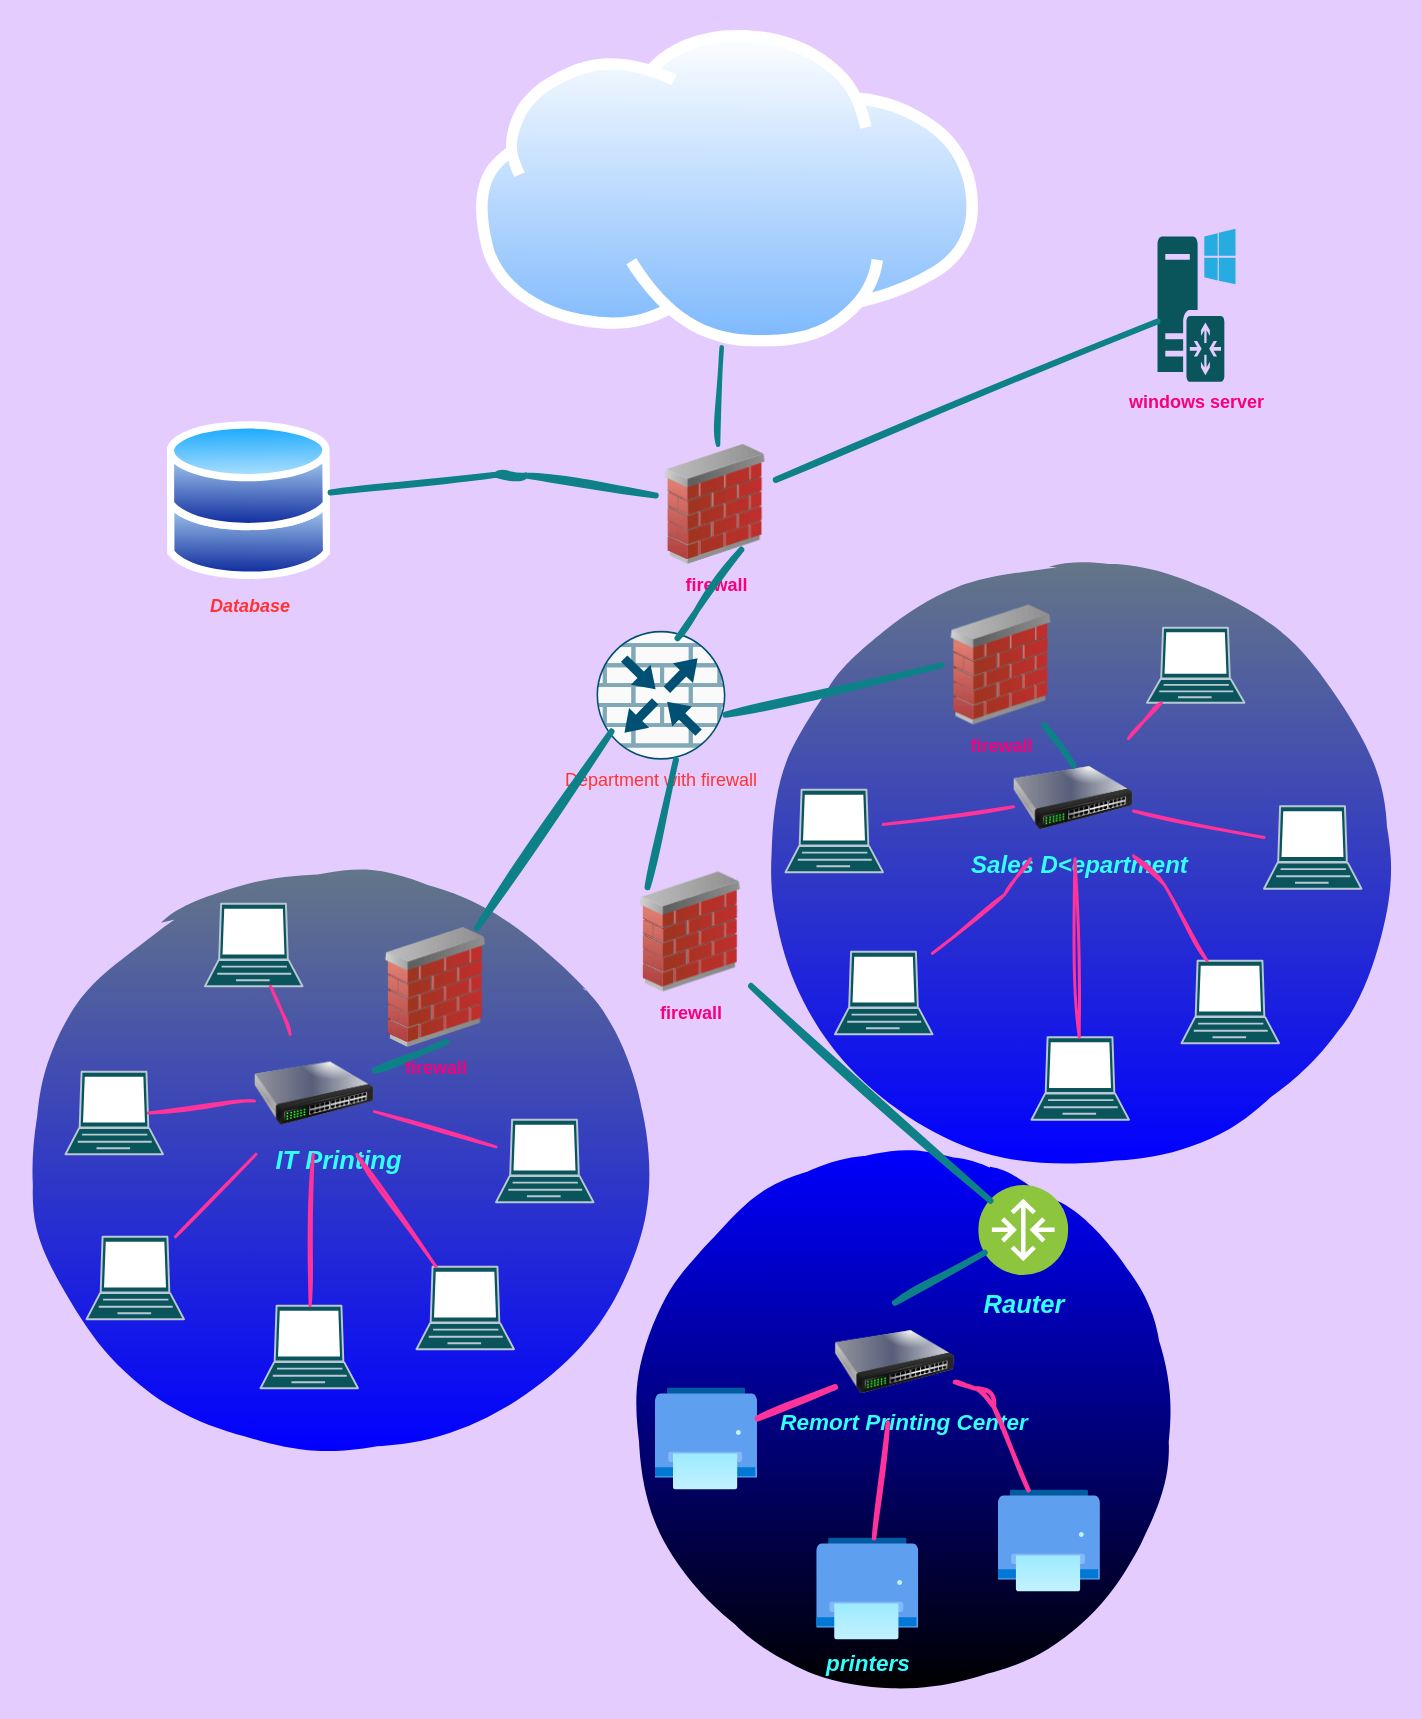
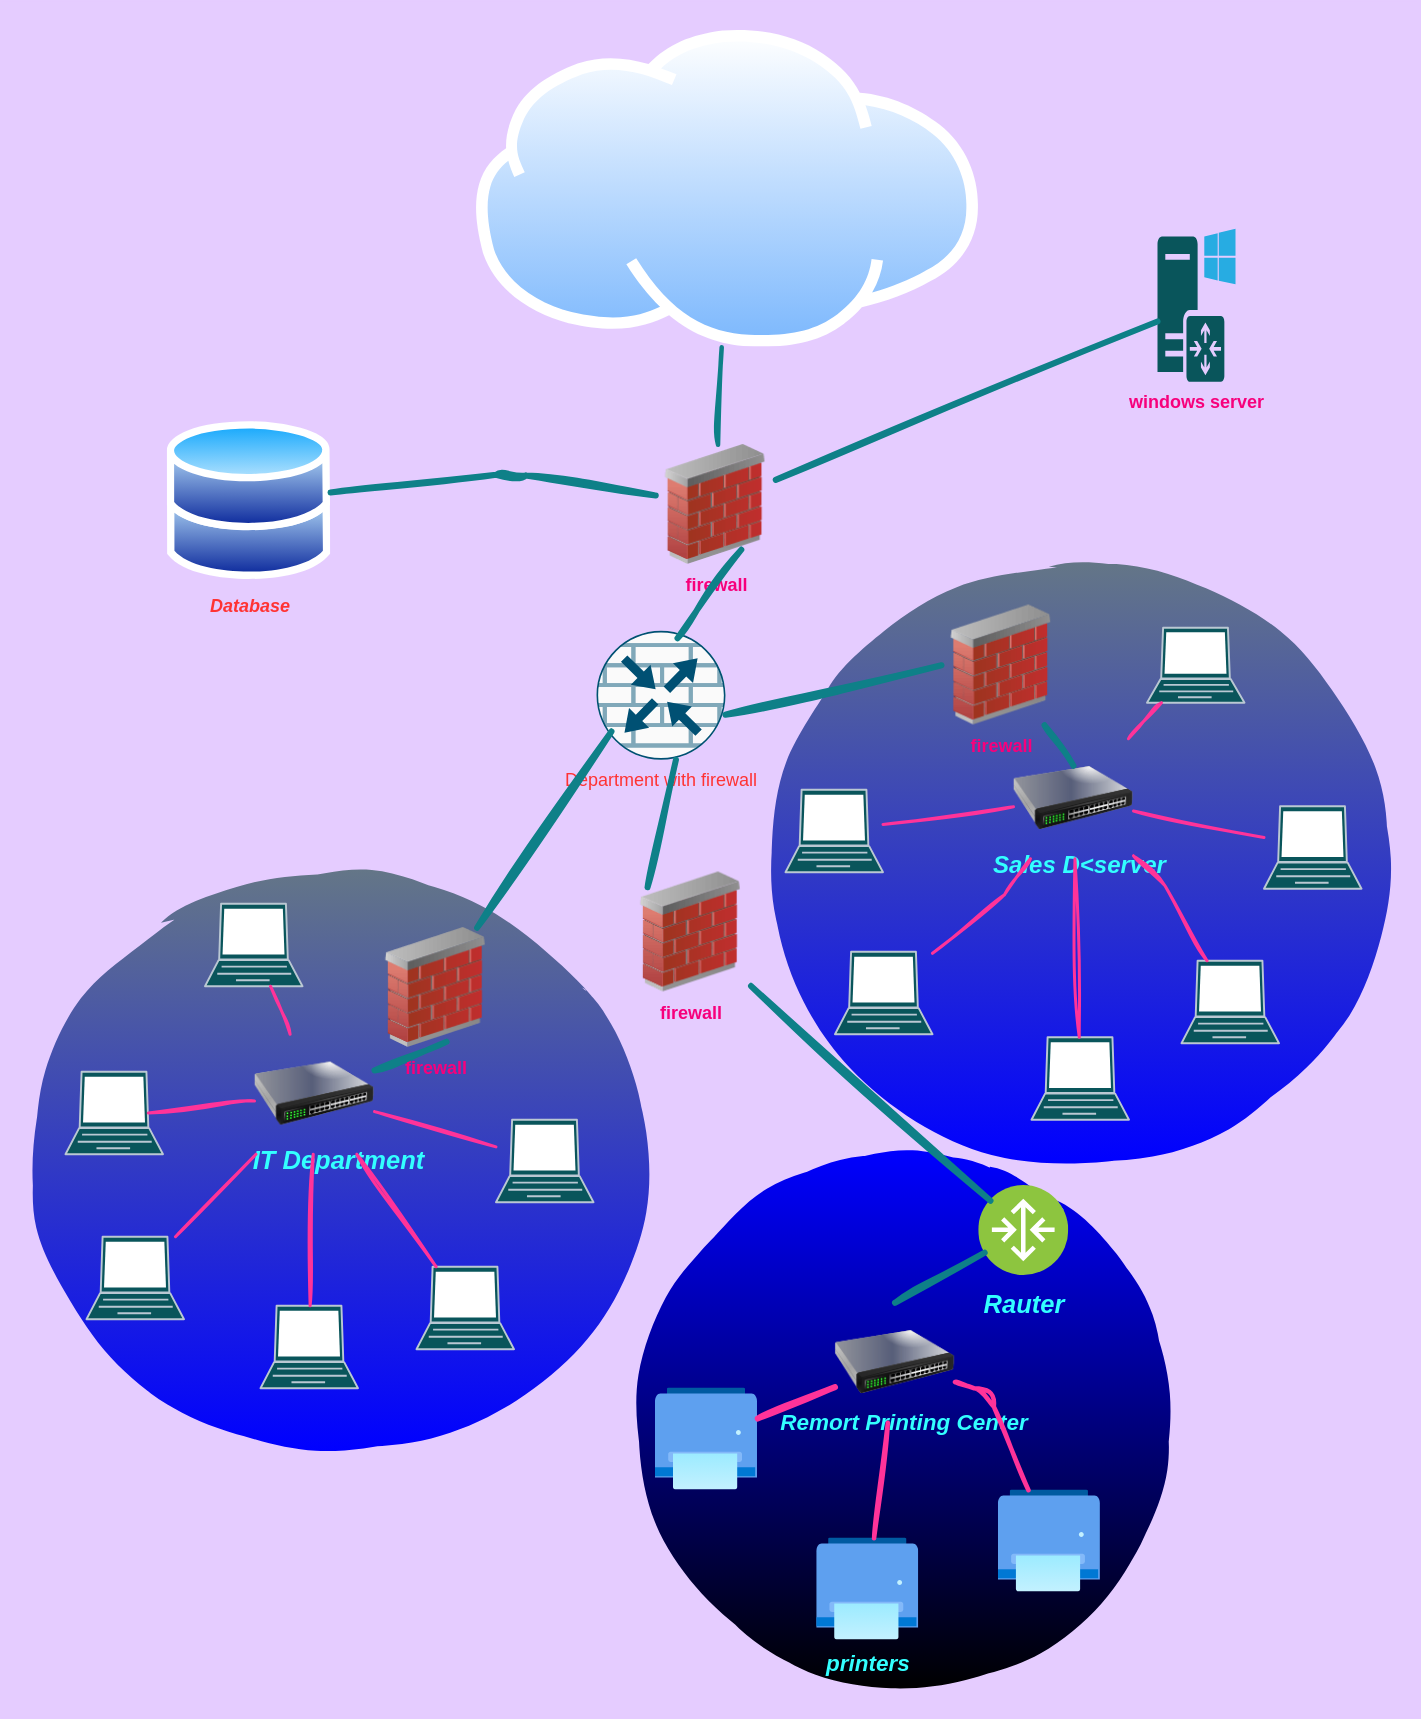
(1080, 865) -> (1080, 865)
(339, 1162) -> (339, 1162)
